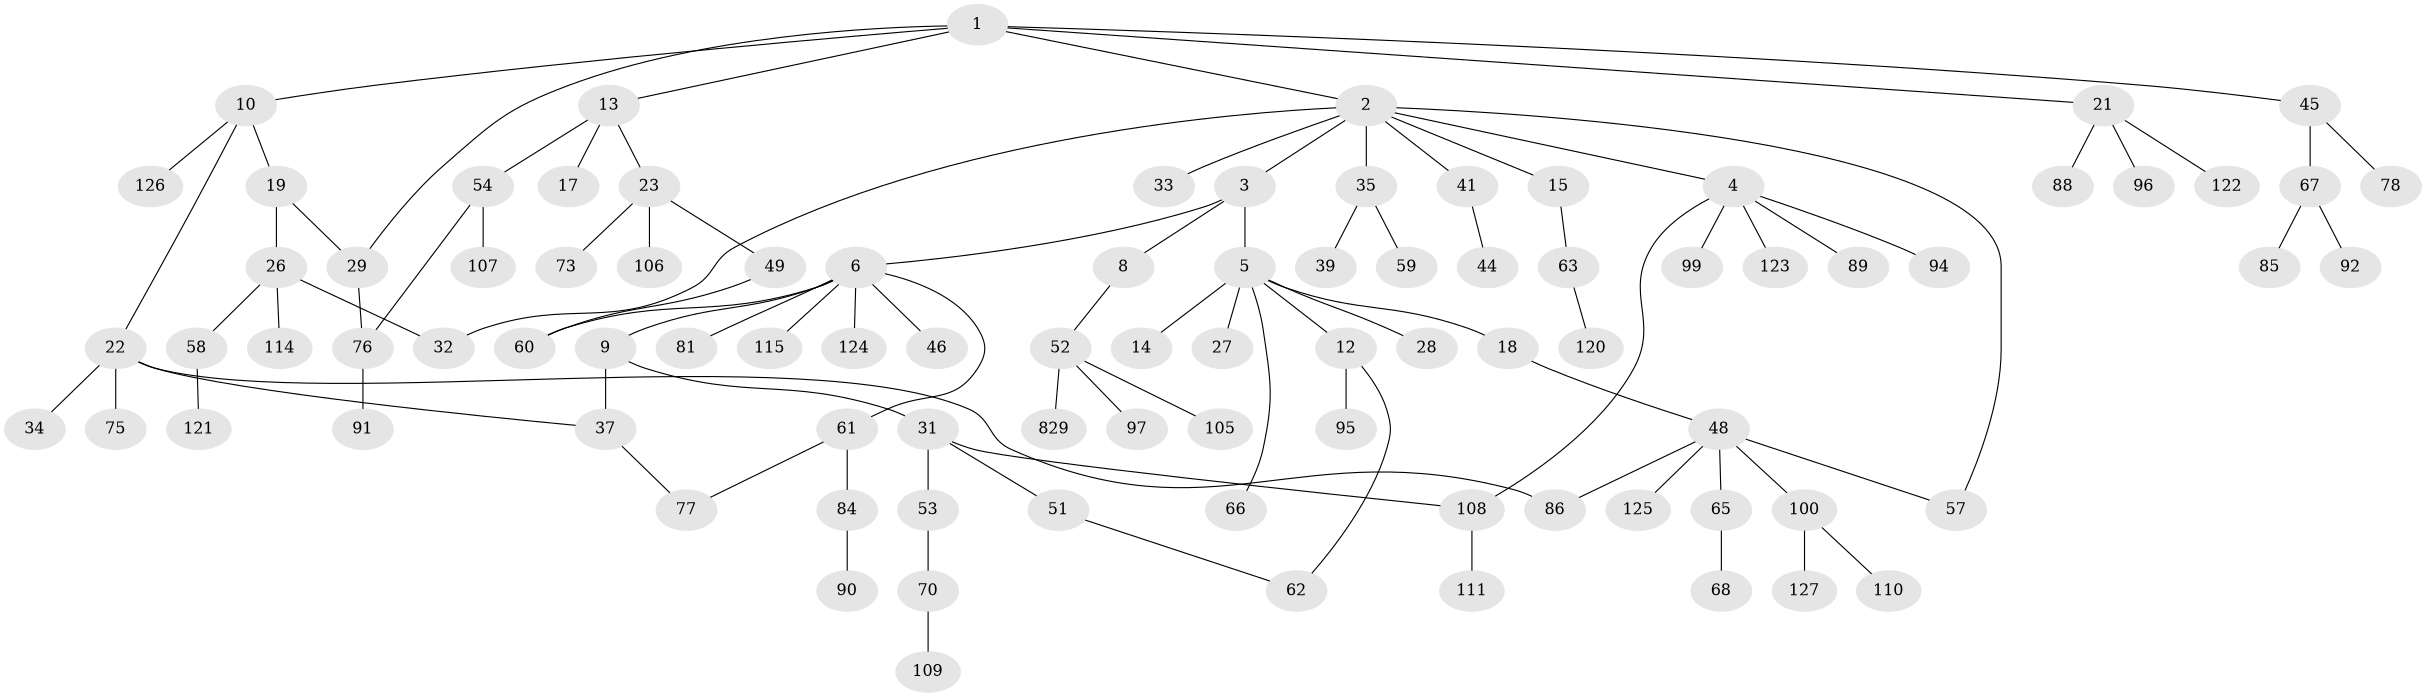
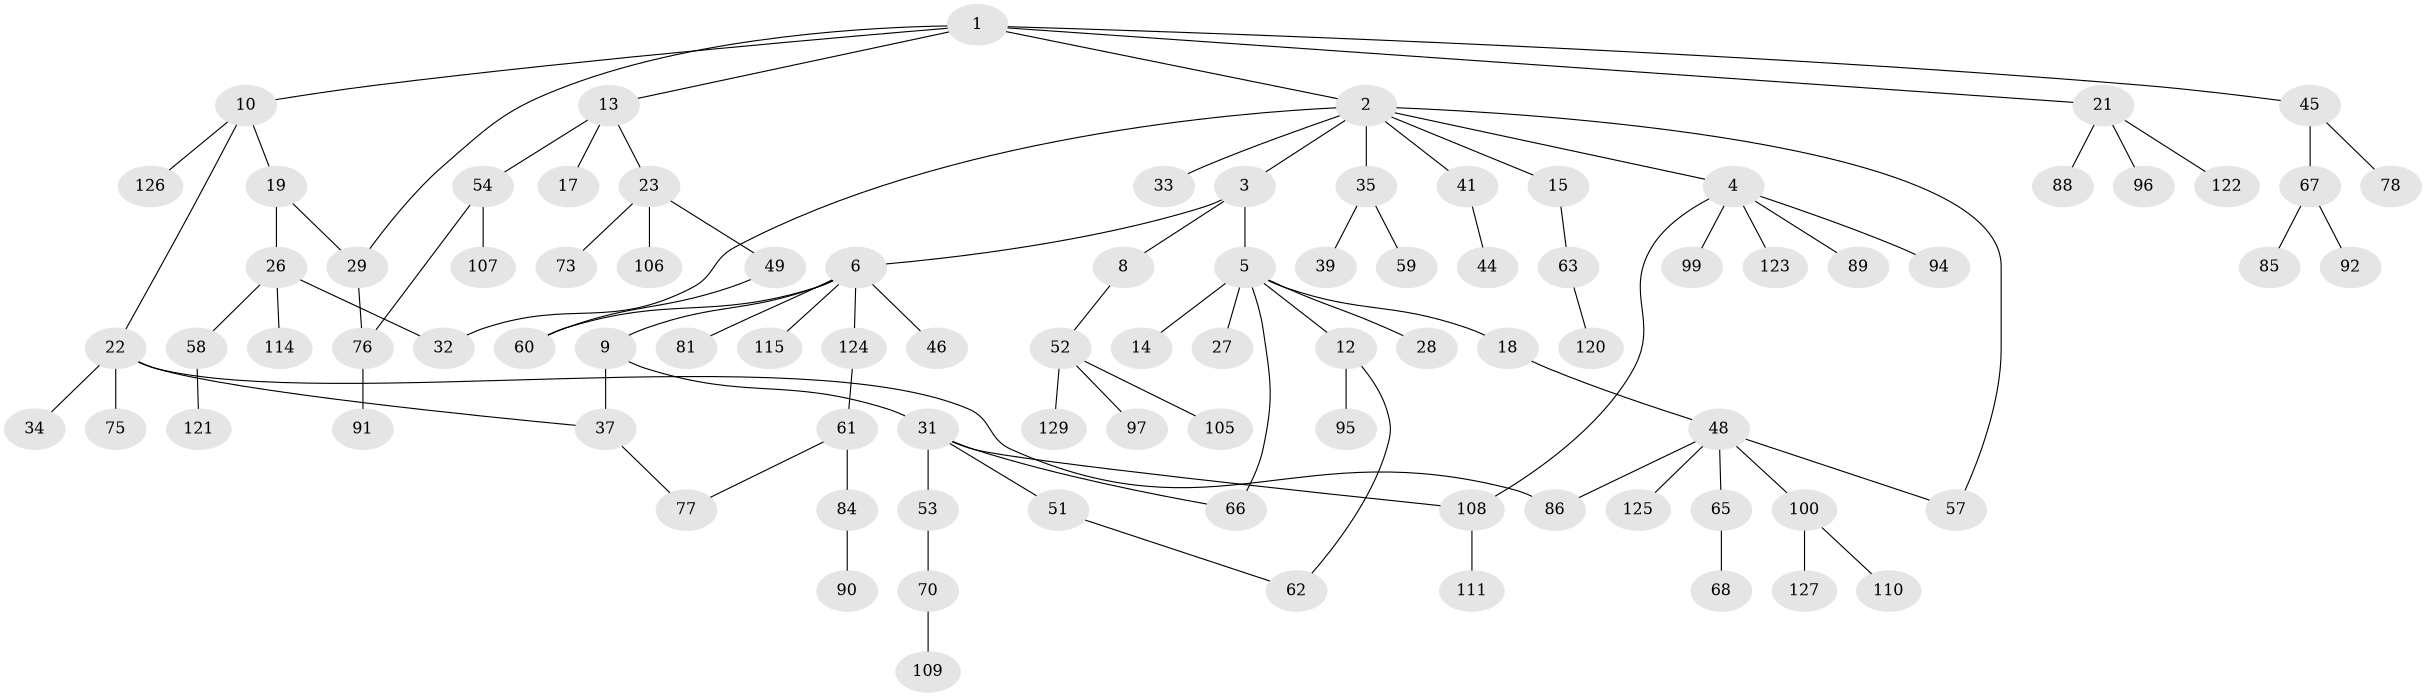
(984, 353) -> (850, 392)
(1054, 429) -> (1054, 429)
none -> (1047, 470)
